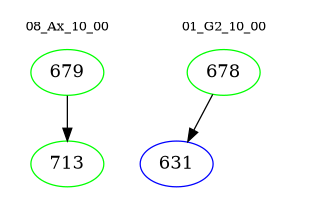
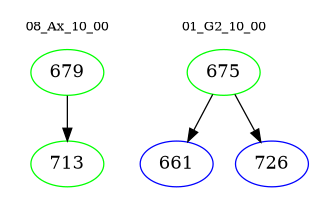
(224, 72) -> (224, 72)
(177, 164) -> (177, 164)
none -> (272, 164)
